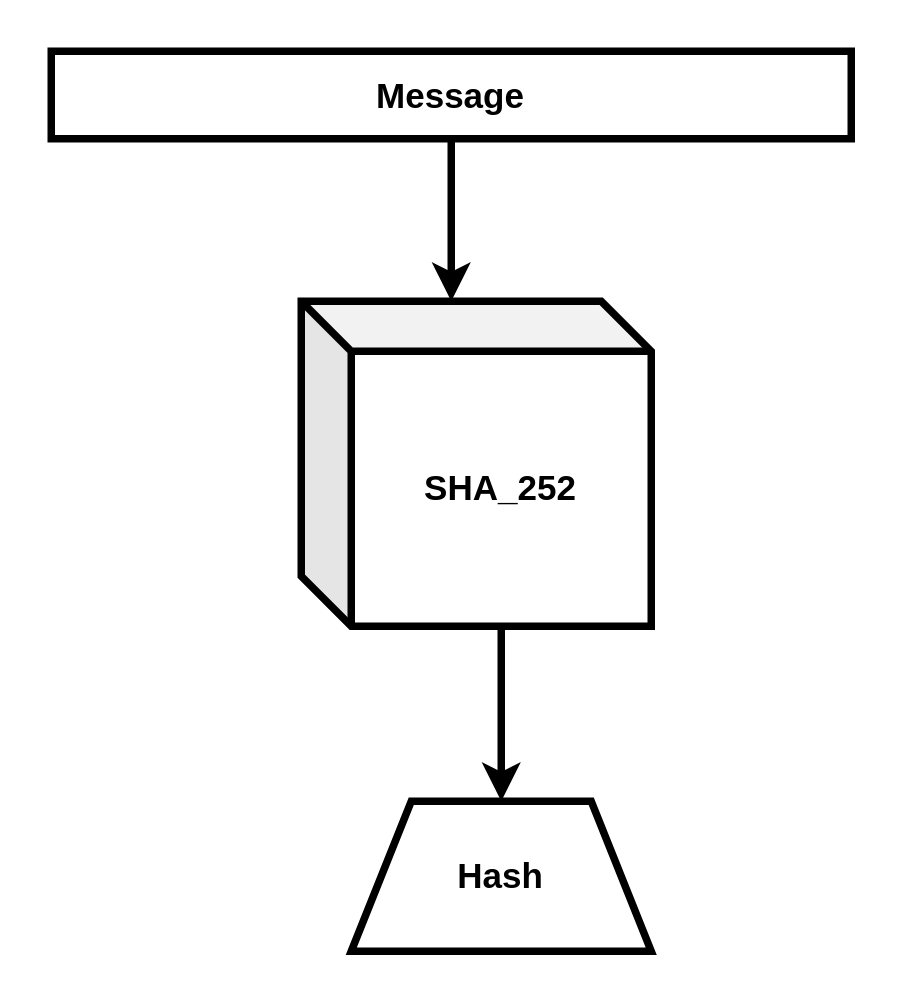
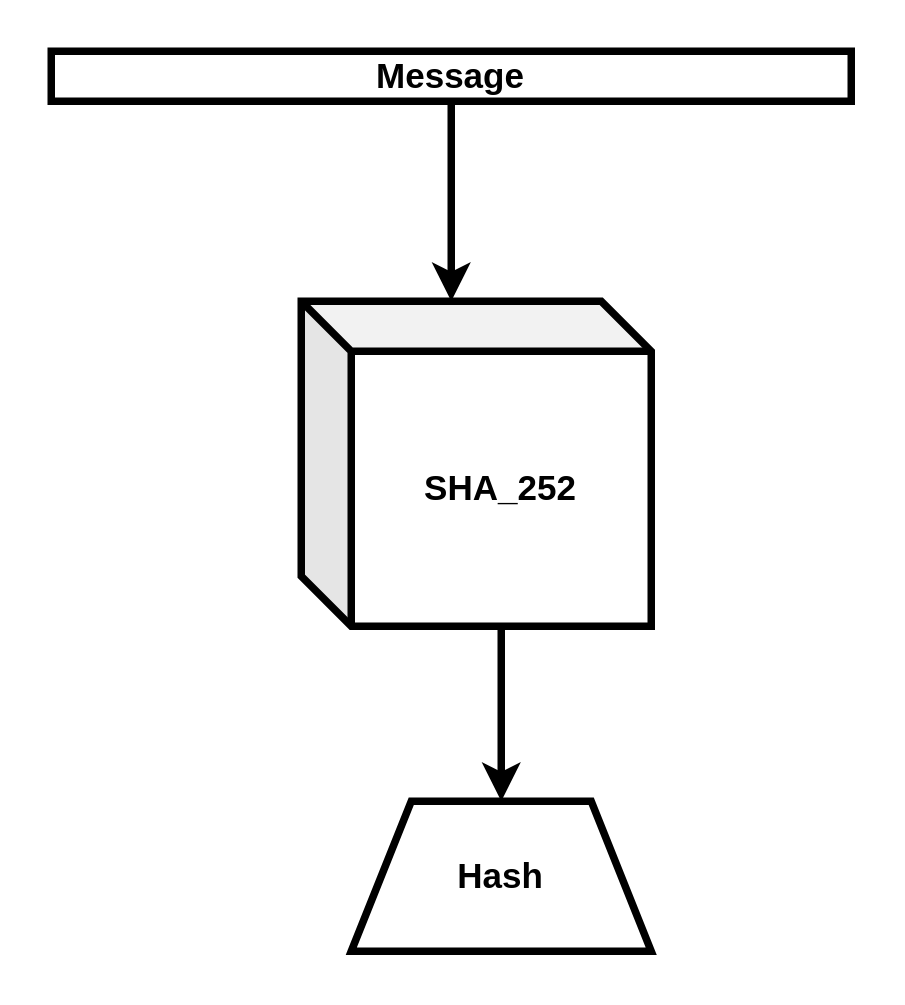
(451, 95) -> (451, 76)
